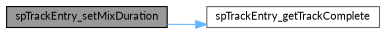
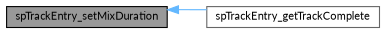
(182, 24) -> (193, 10)
